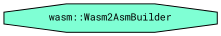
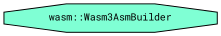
(111, 18) -> (111, 18)
